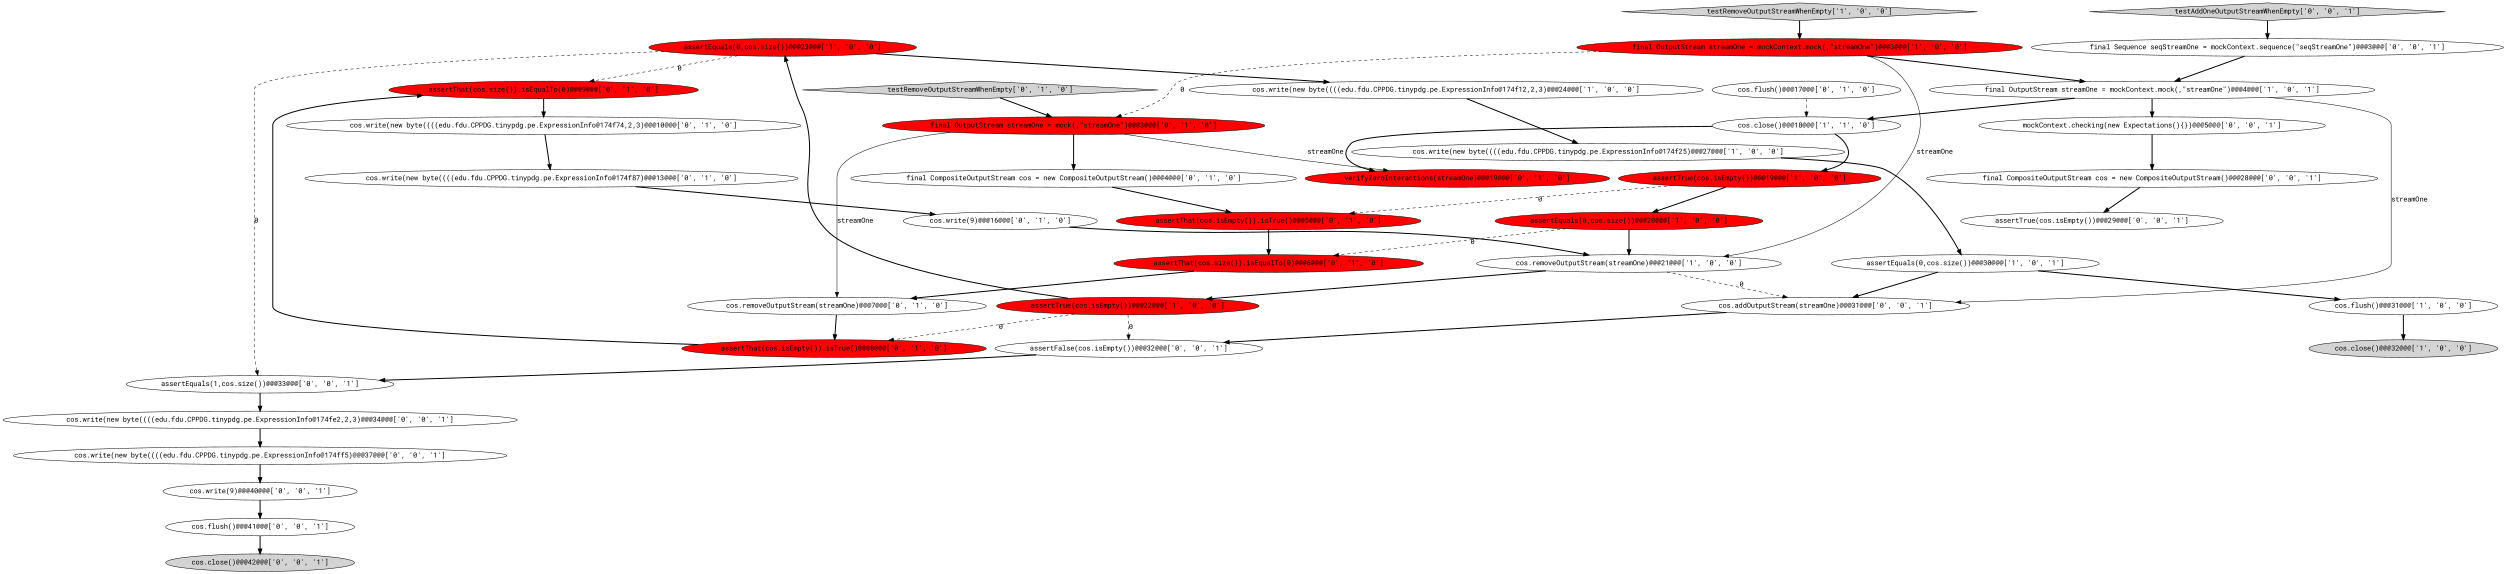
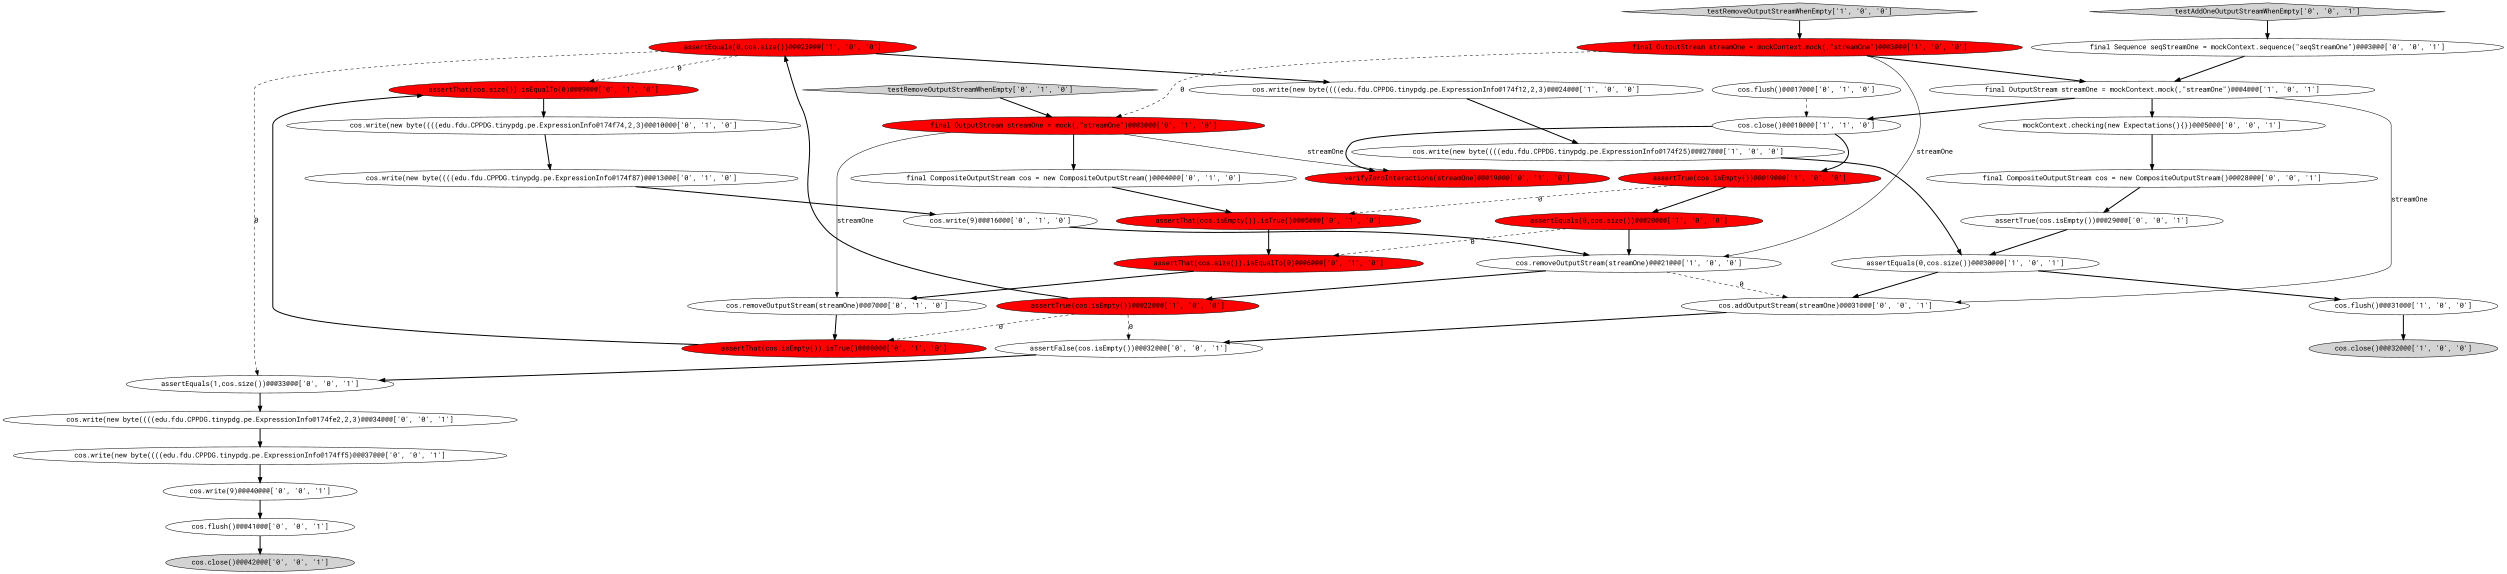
none -> (2031, 241)
